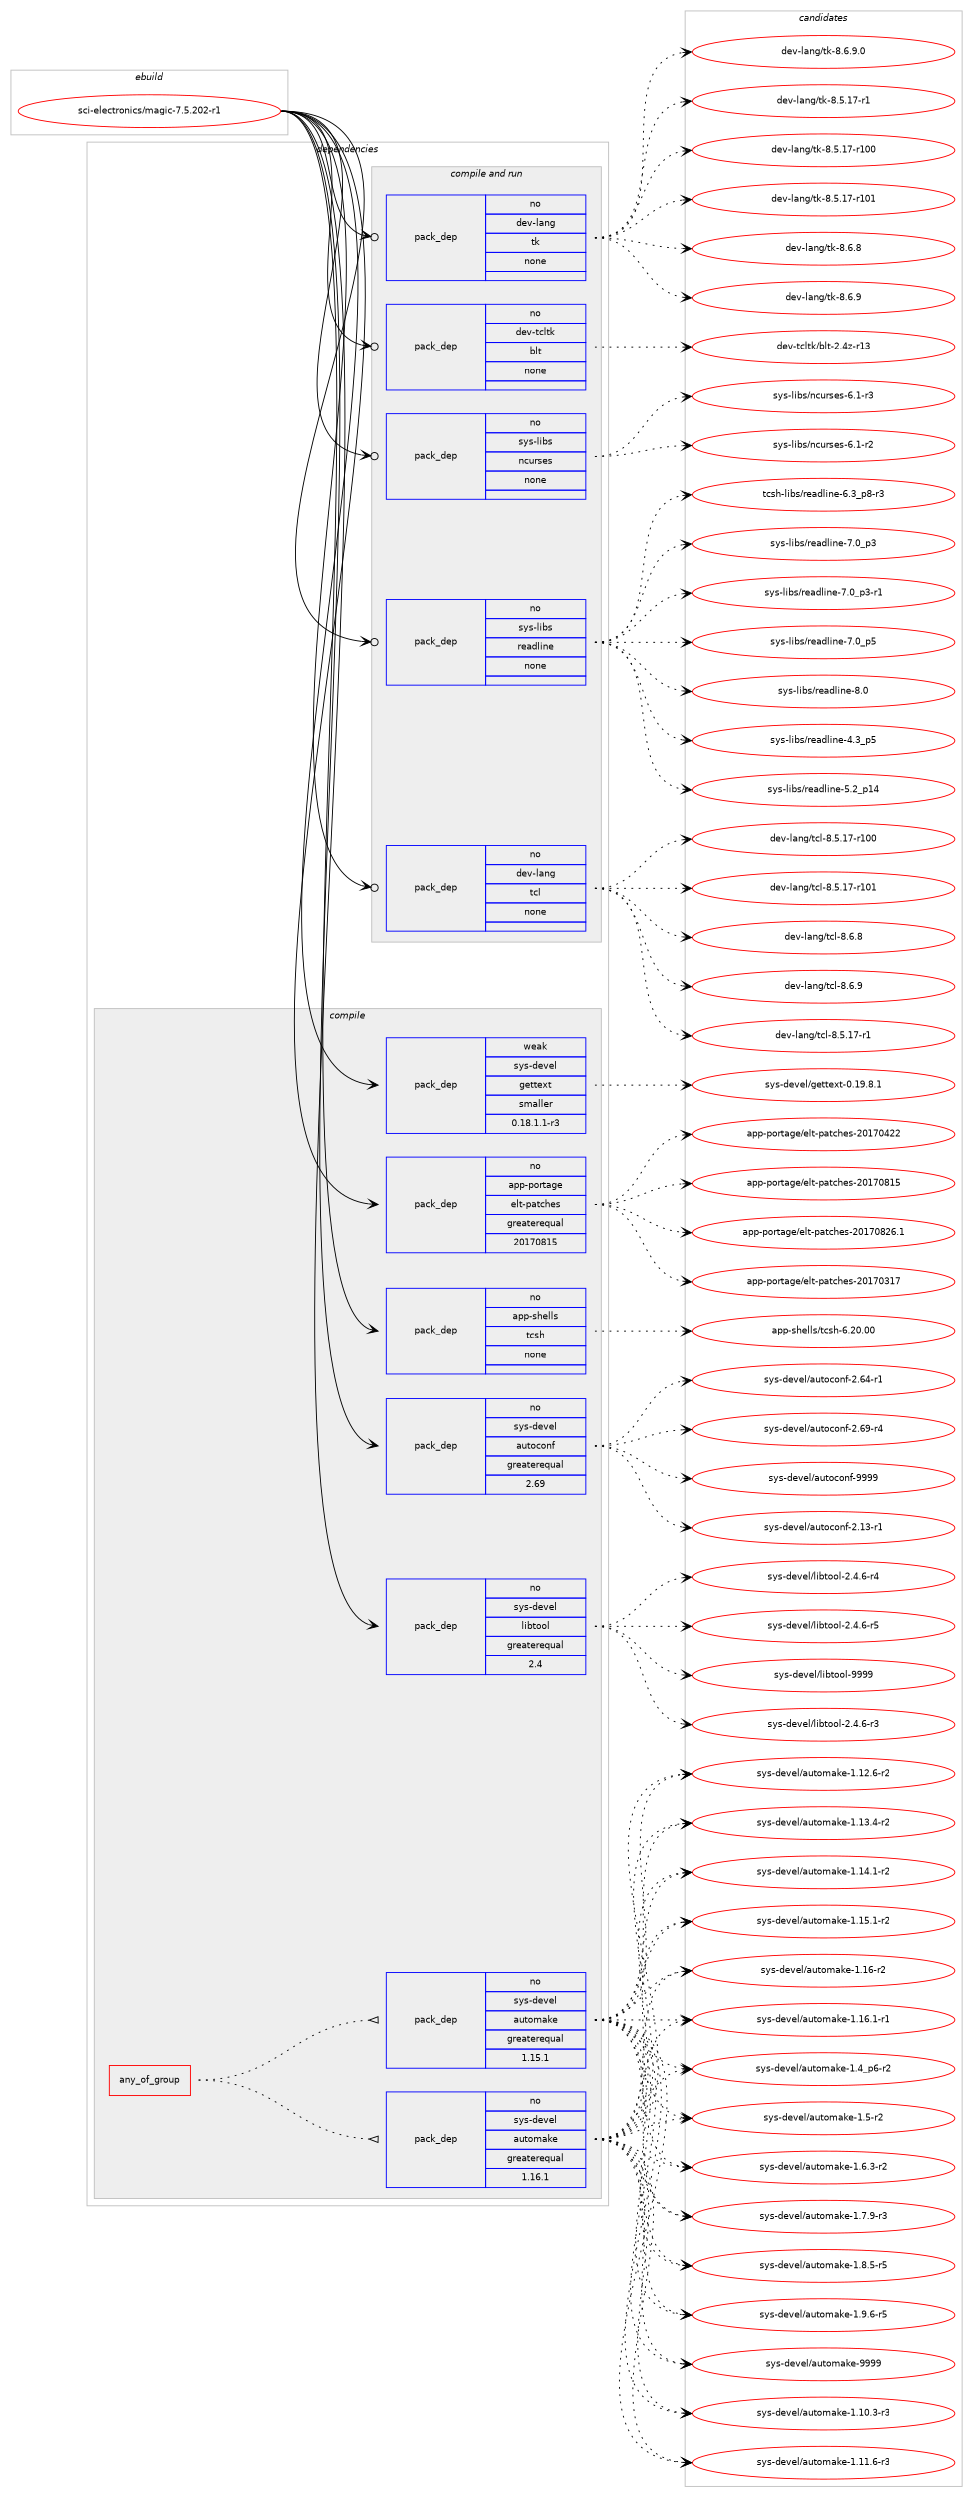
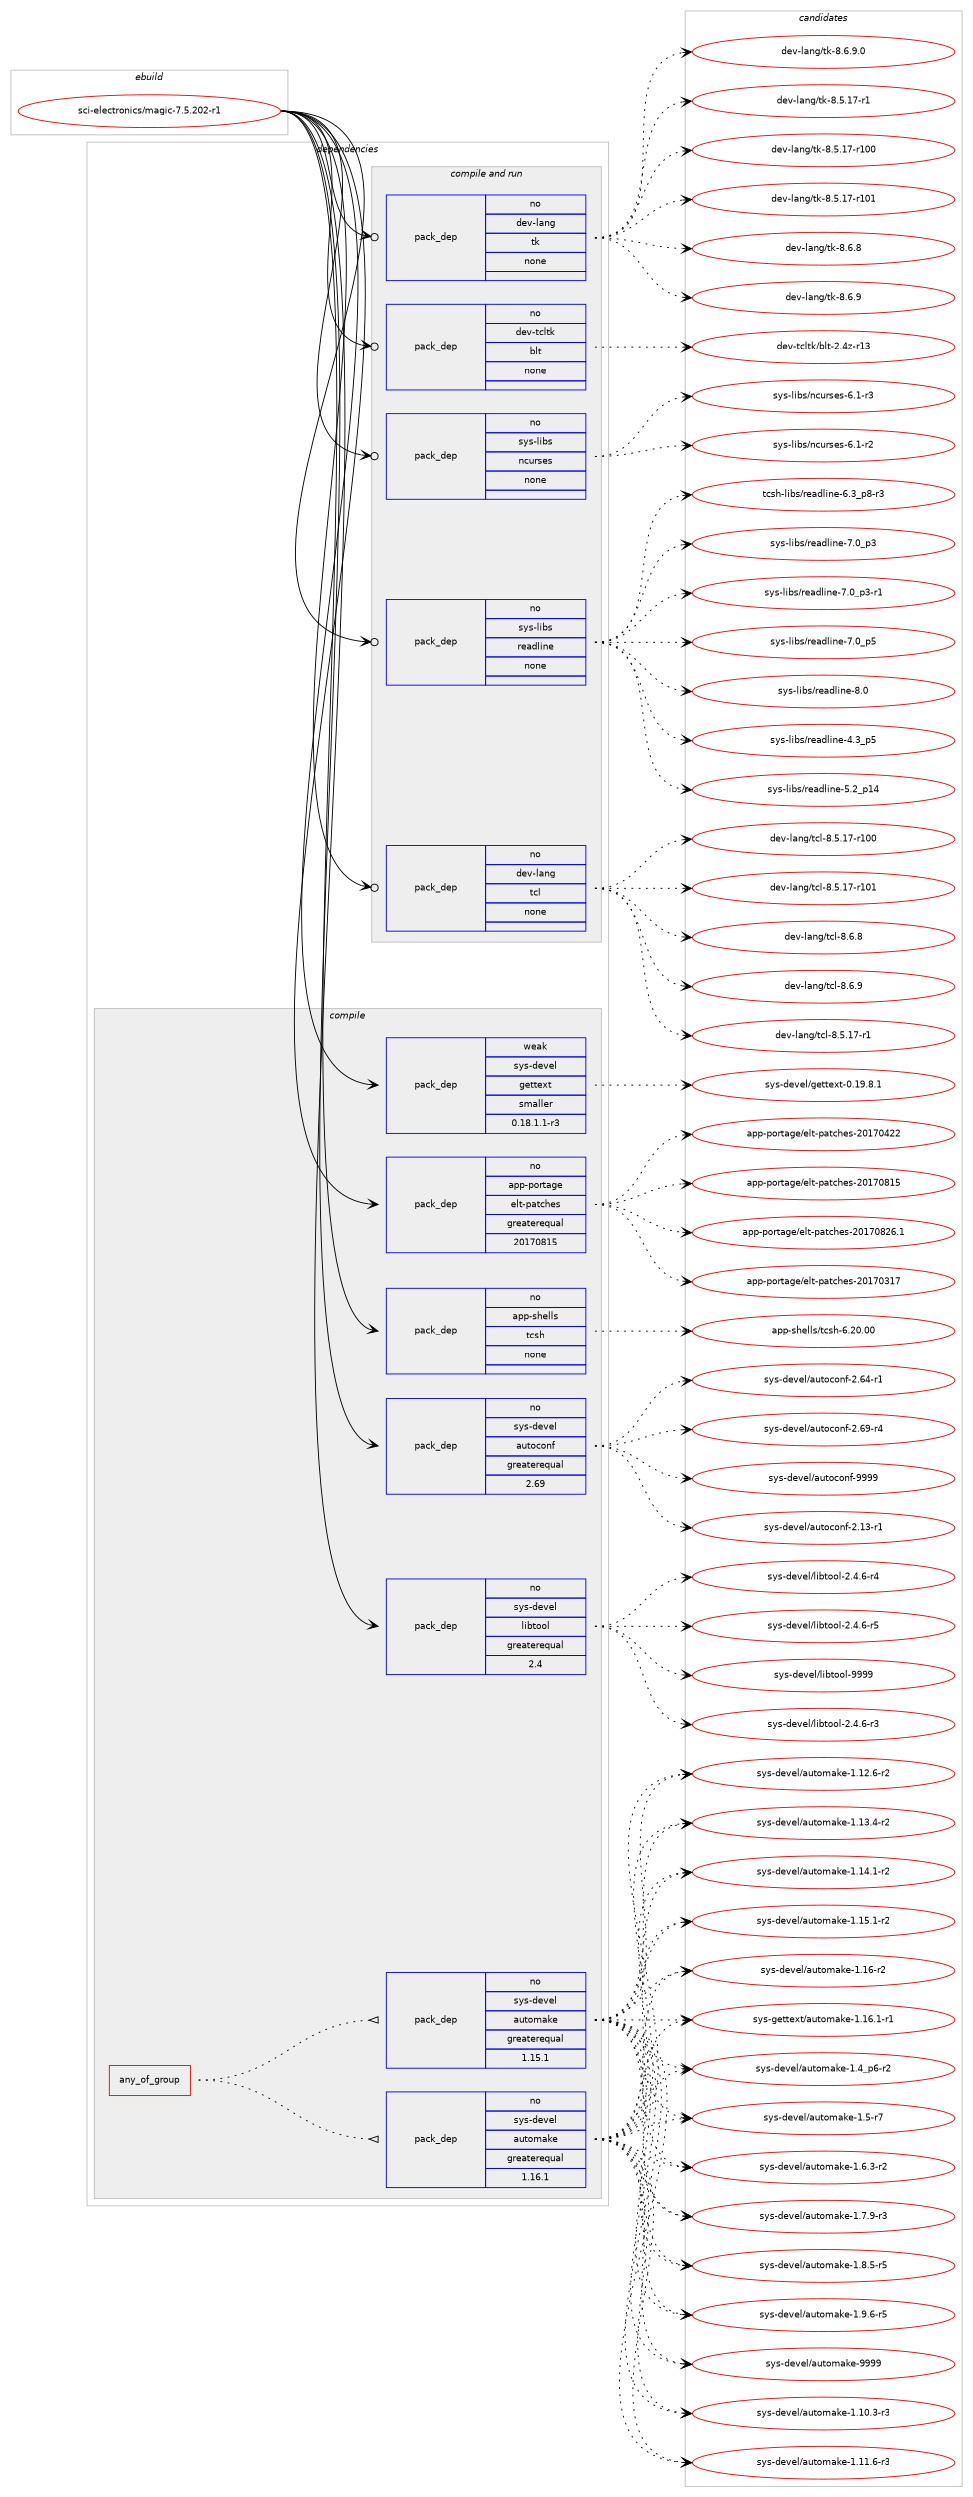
(824, 2020) -> (824, 2020)
(824, 2118) -> (824, 2118)
